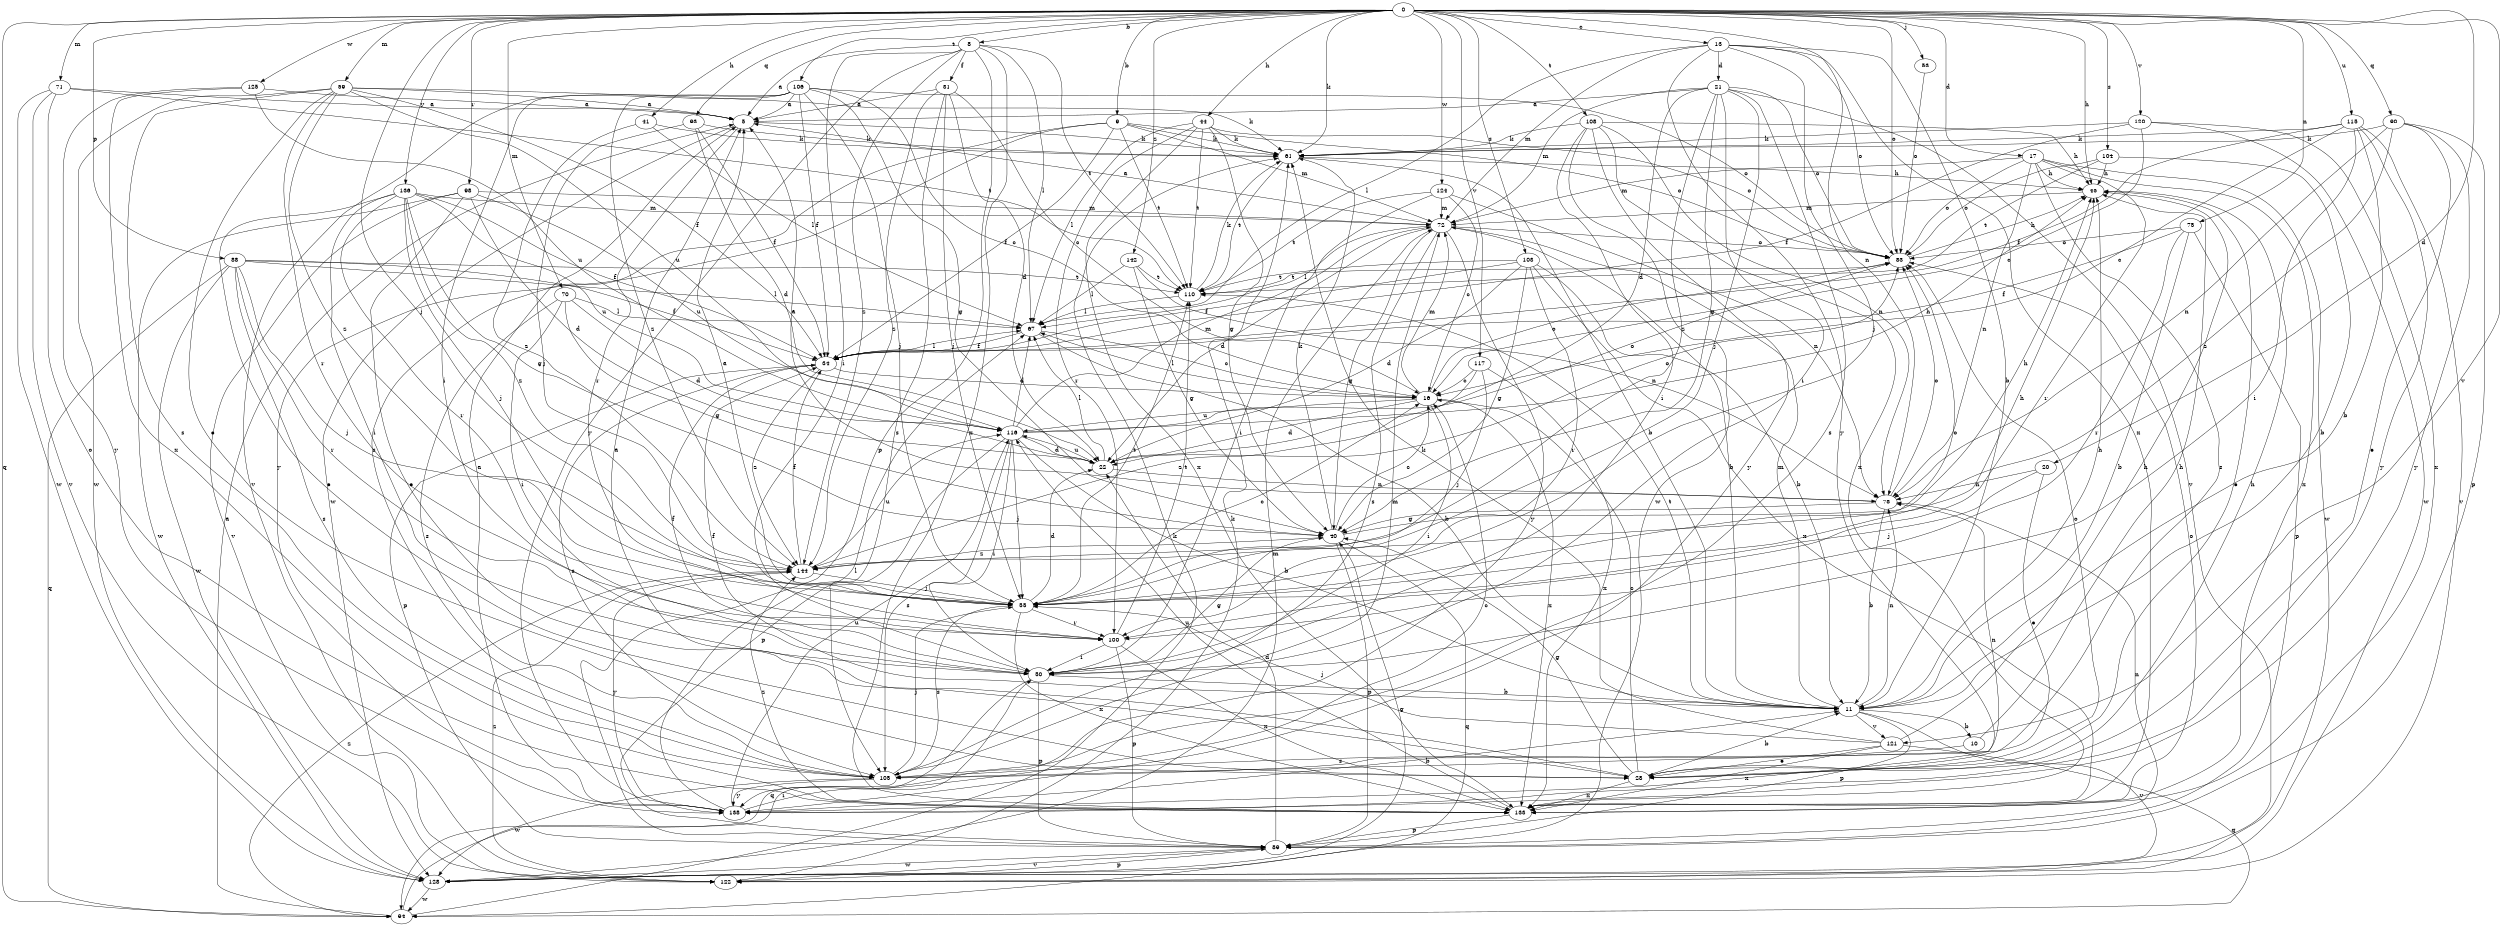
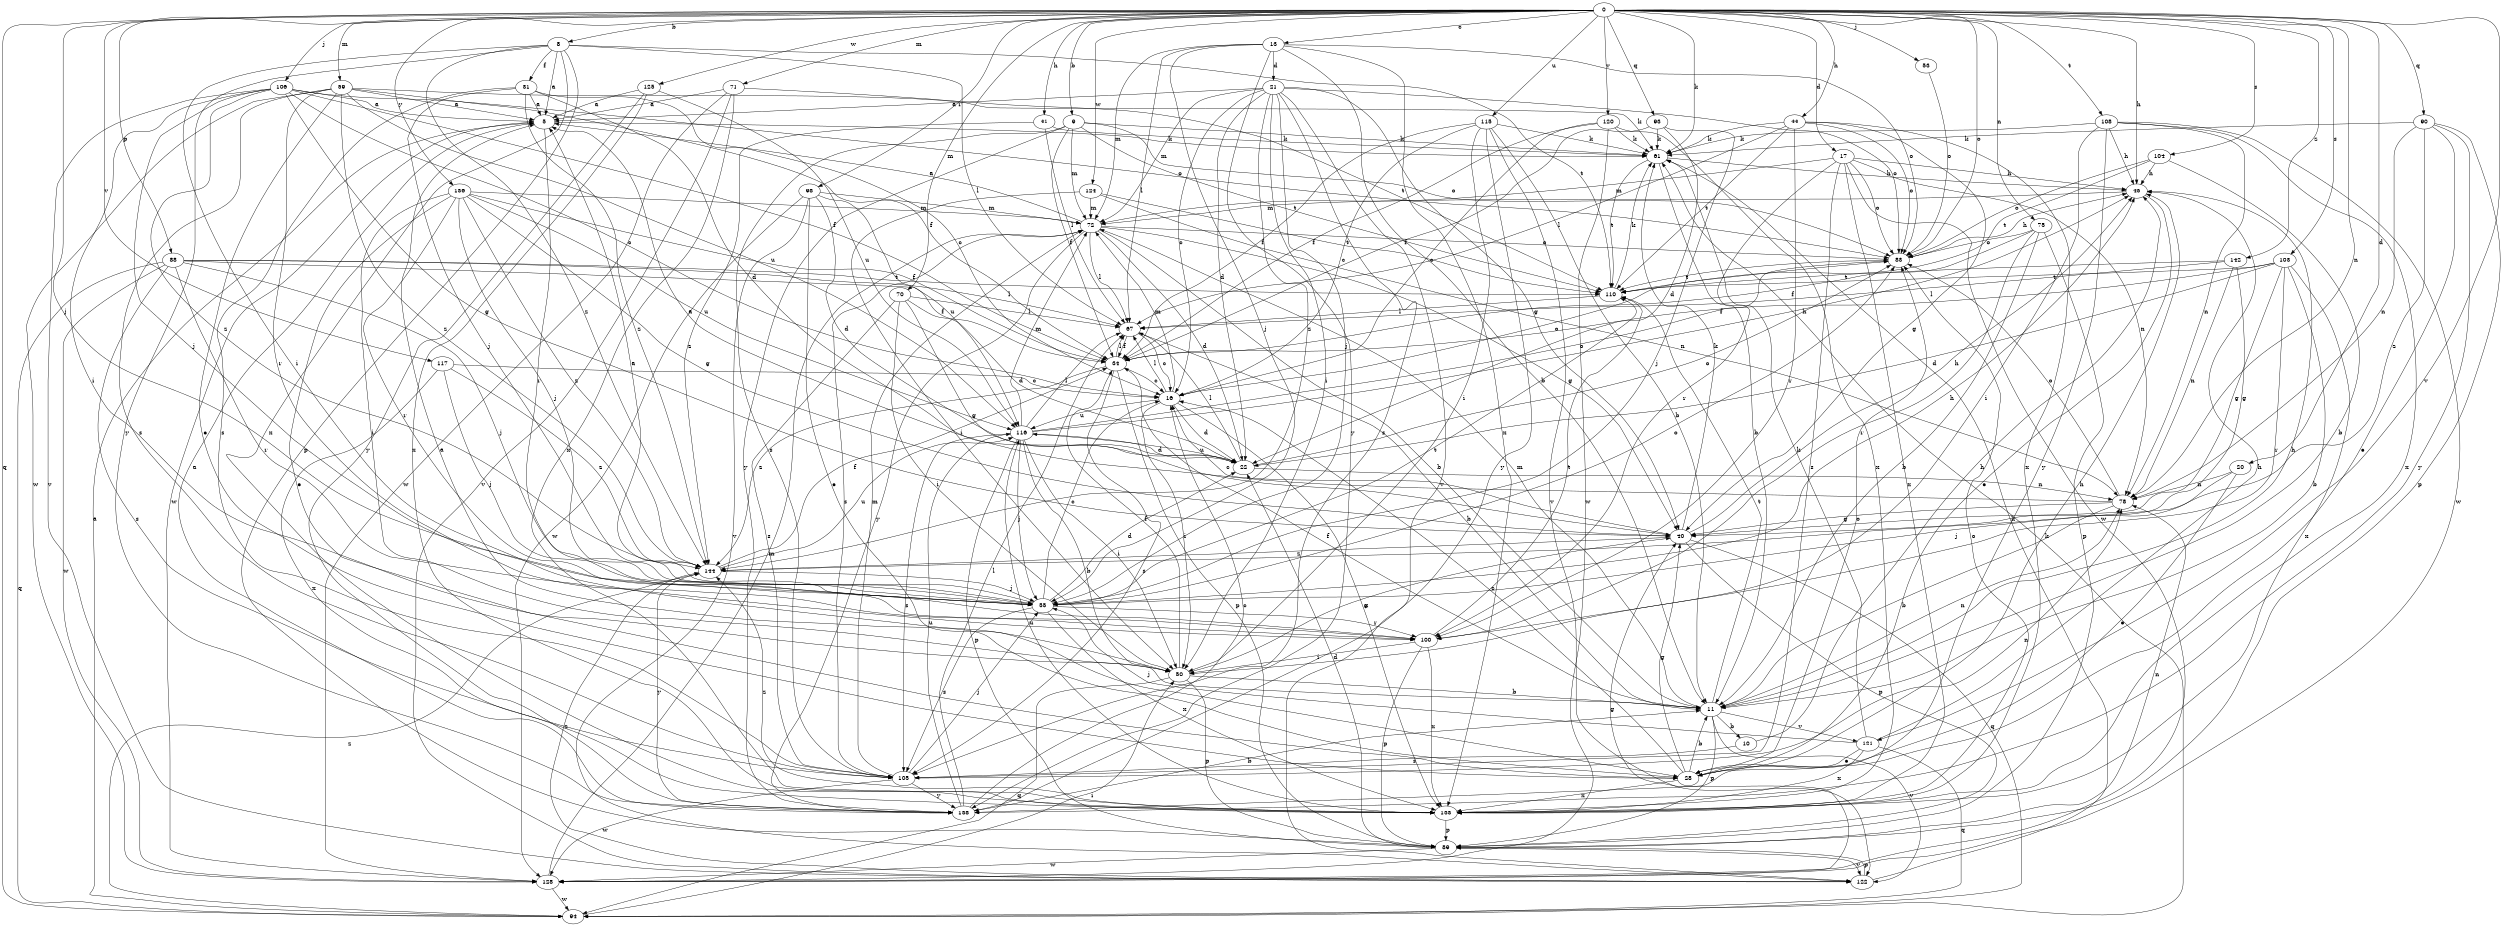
(954, 44) -> (324, 44)
(1466, 290) -> (1180, 207)
(90, 450) -> (569, 450)
